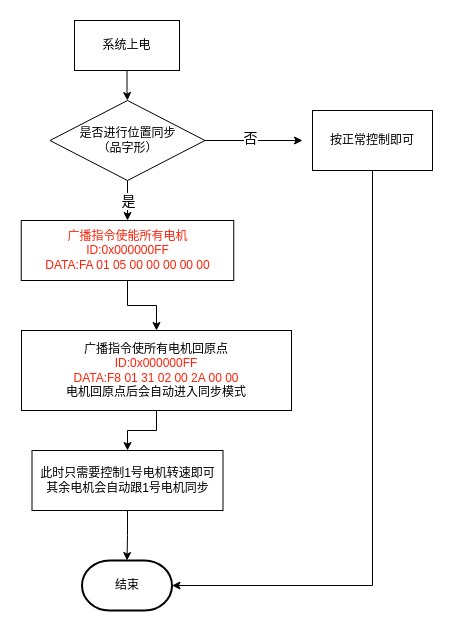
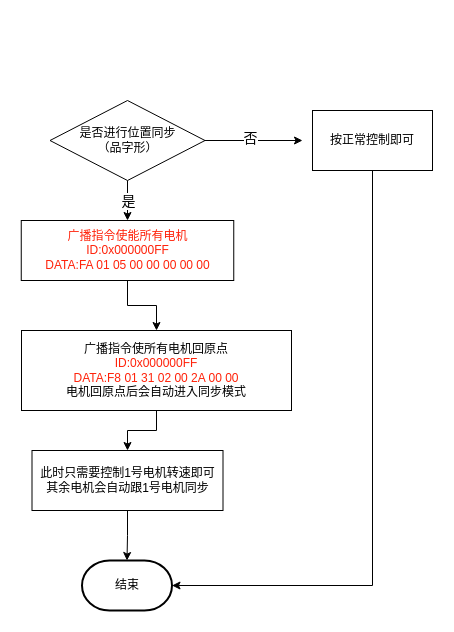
(127, 46) -> none
(127, 82) -> none
